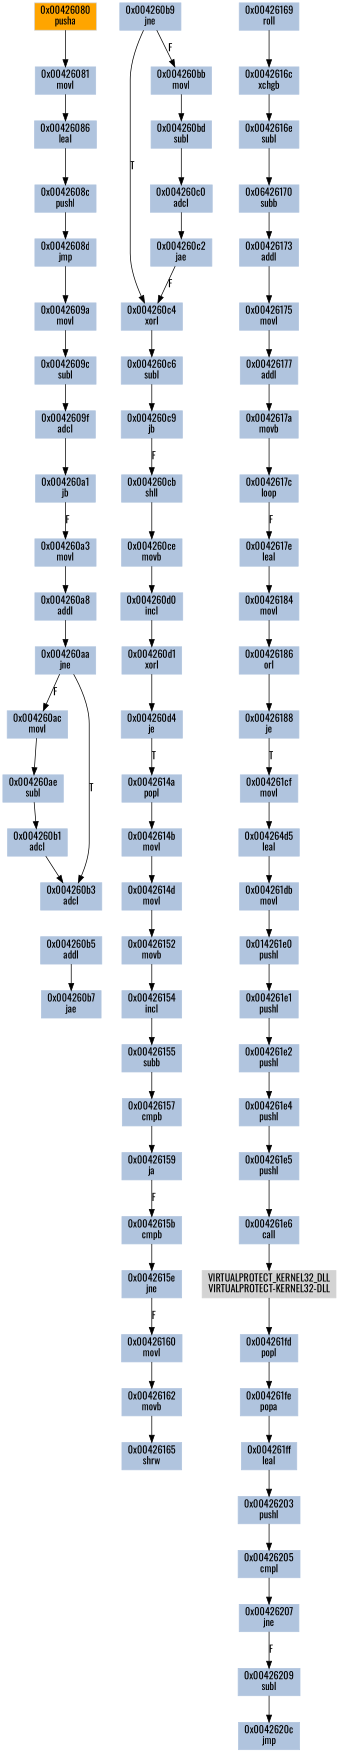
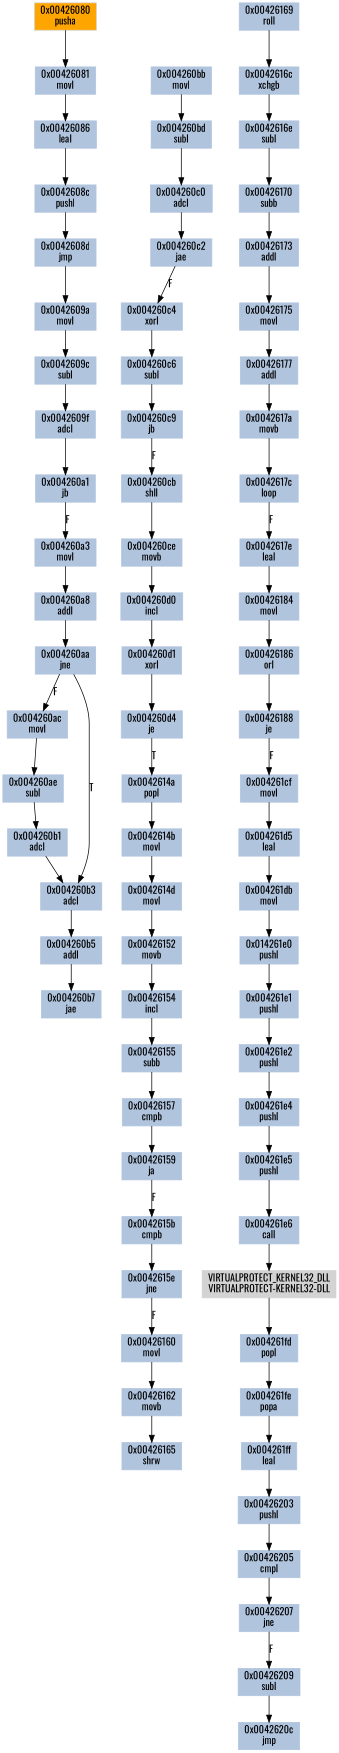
(150, 17) -> none
(269, 199) -> (269, 199)
(272, 756) -> (272, 756)
(269, 842) -> (269, 842)
none -> (71, 920)
